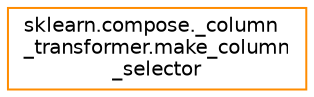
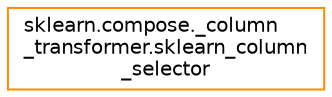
(157, 49) -> (166, 49)
